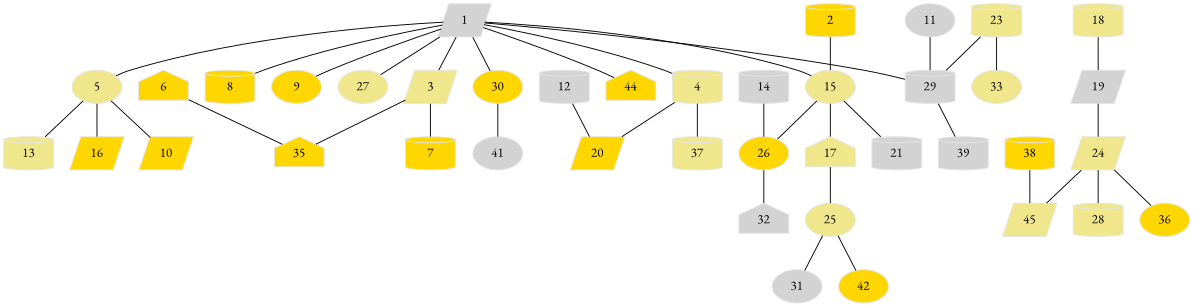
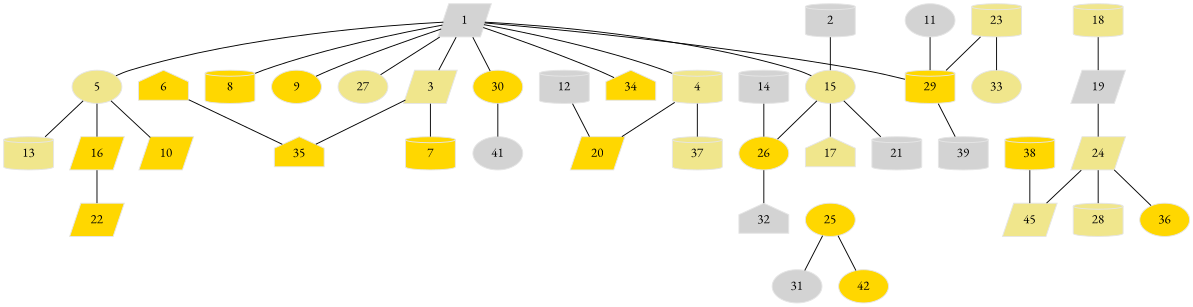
(830, 20) -> (830, 20)
(631, 87) -> (631, 87)
(930, 87) -> (930, 87)
(830, 185) -> none
none -> (97, 220)
(830, 220) -> (830, 220)
